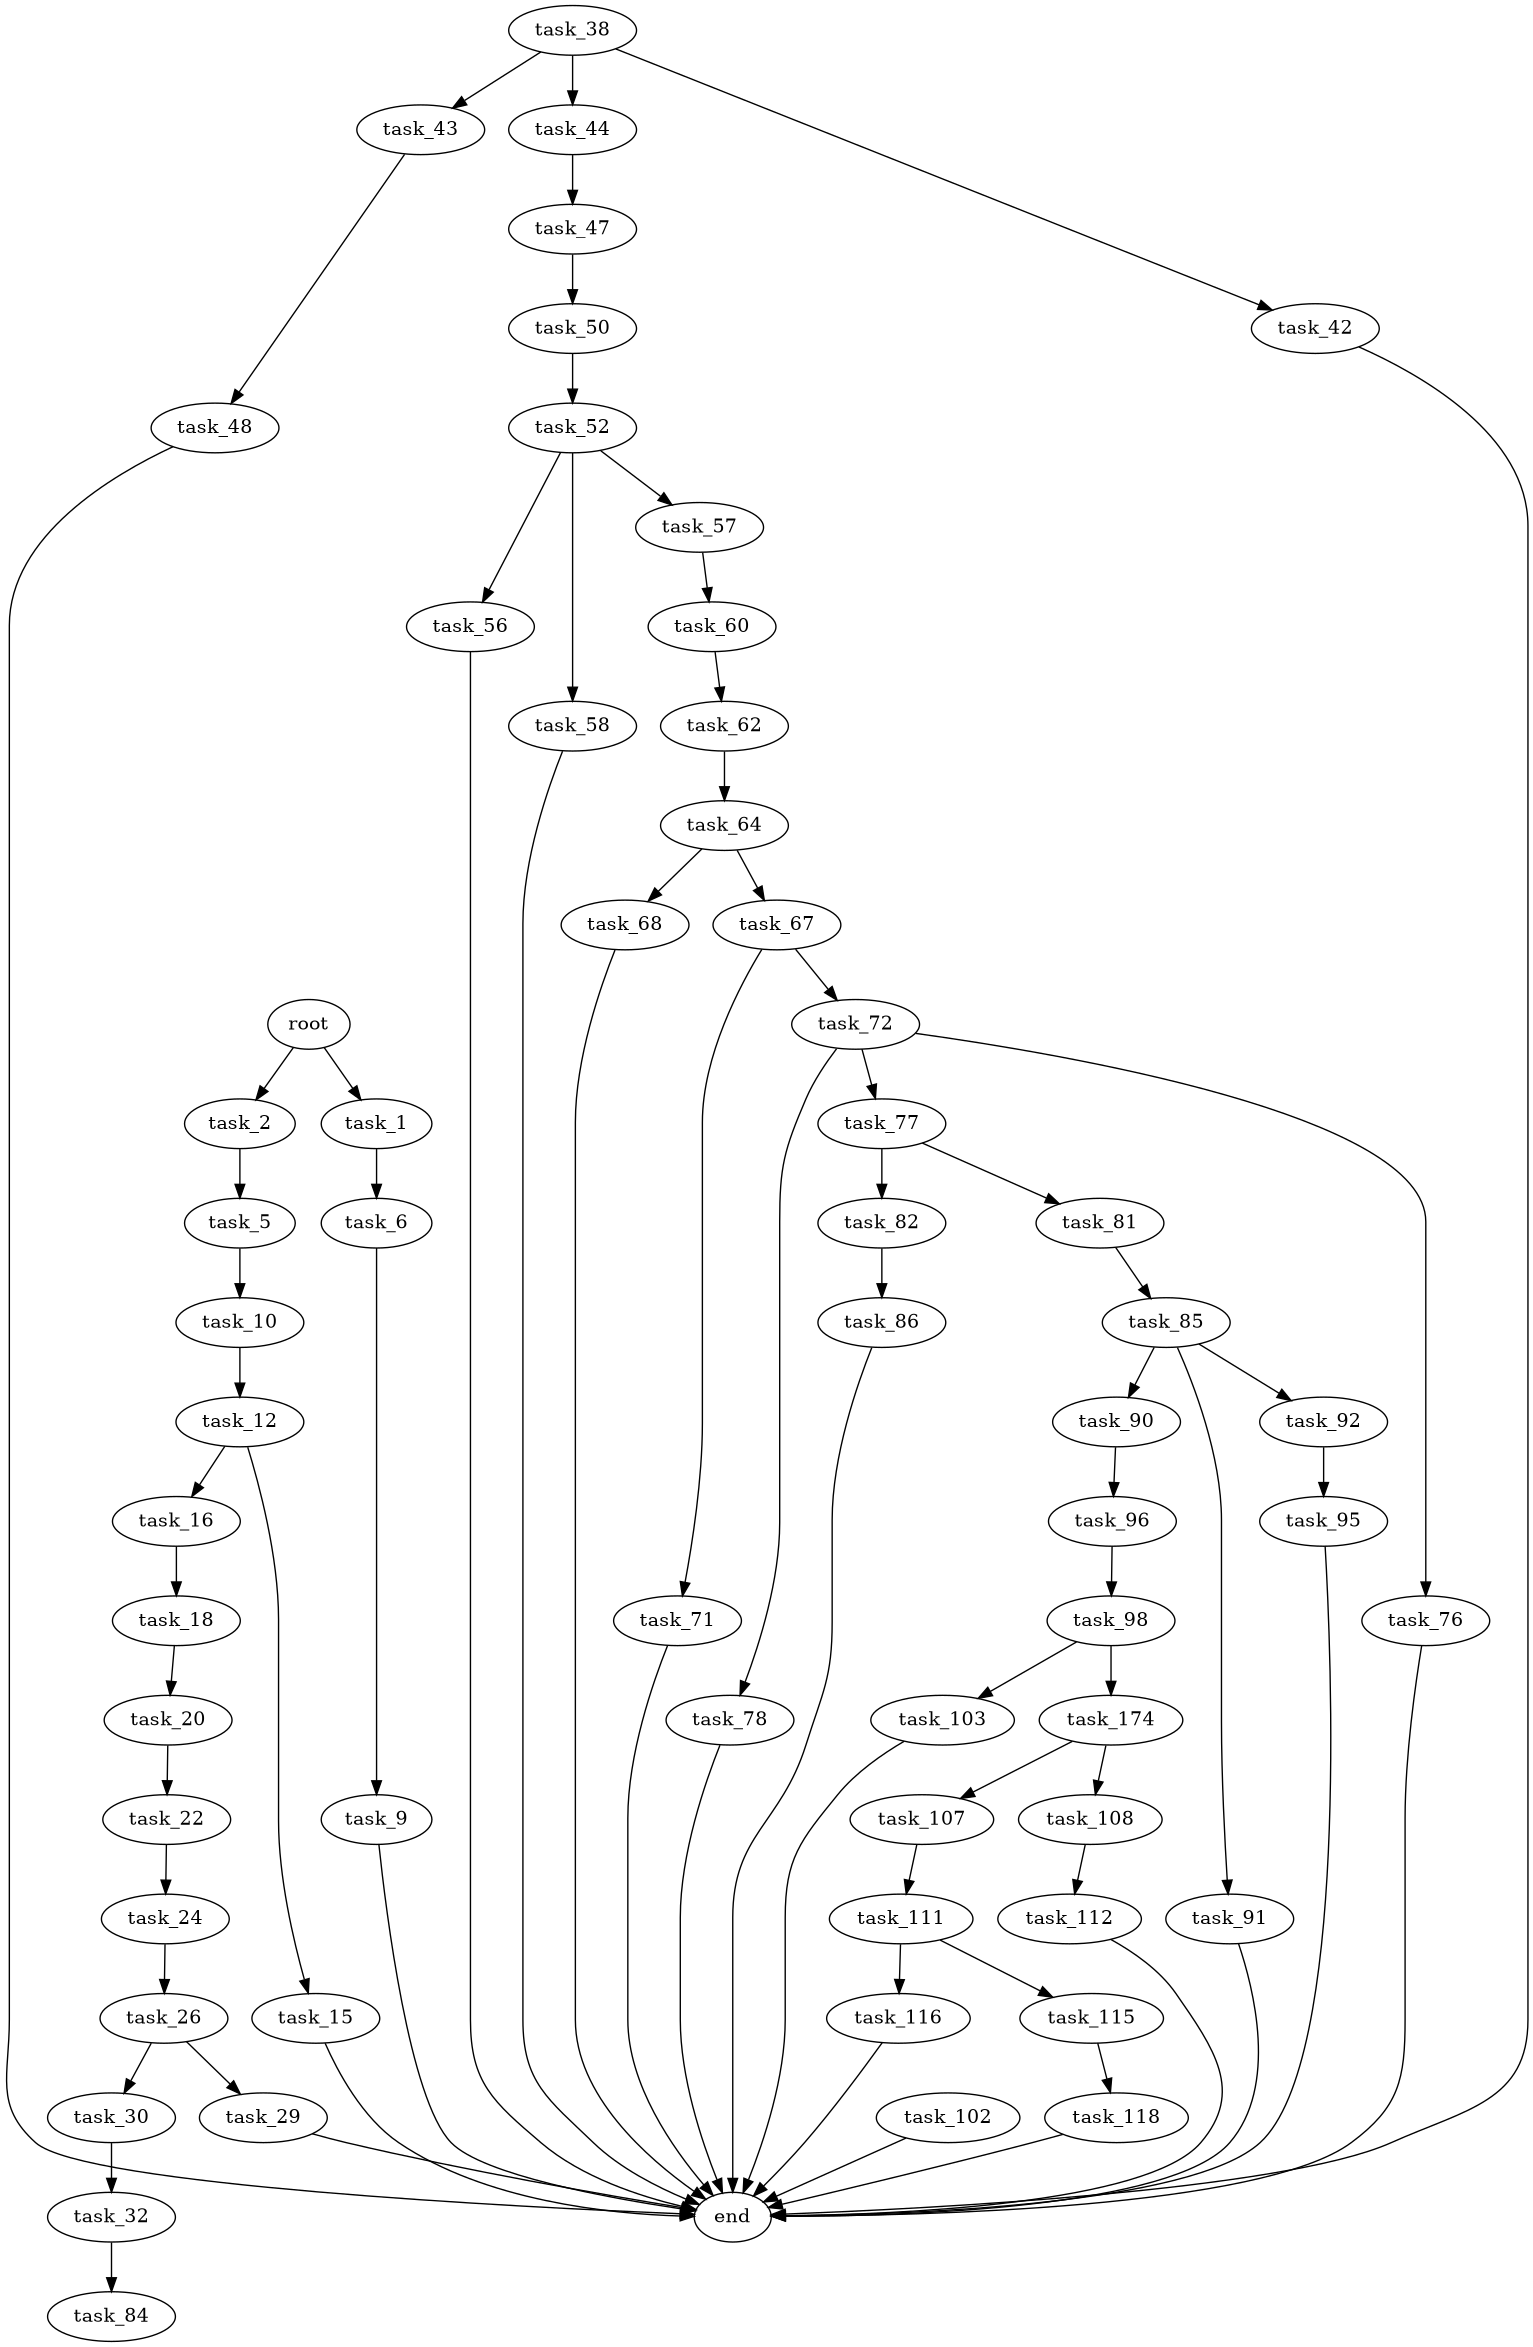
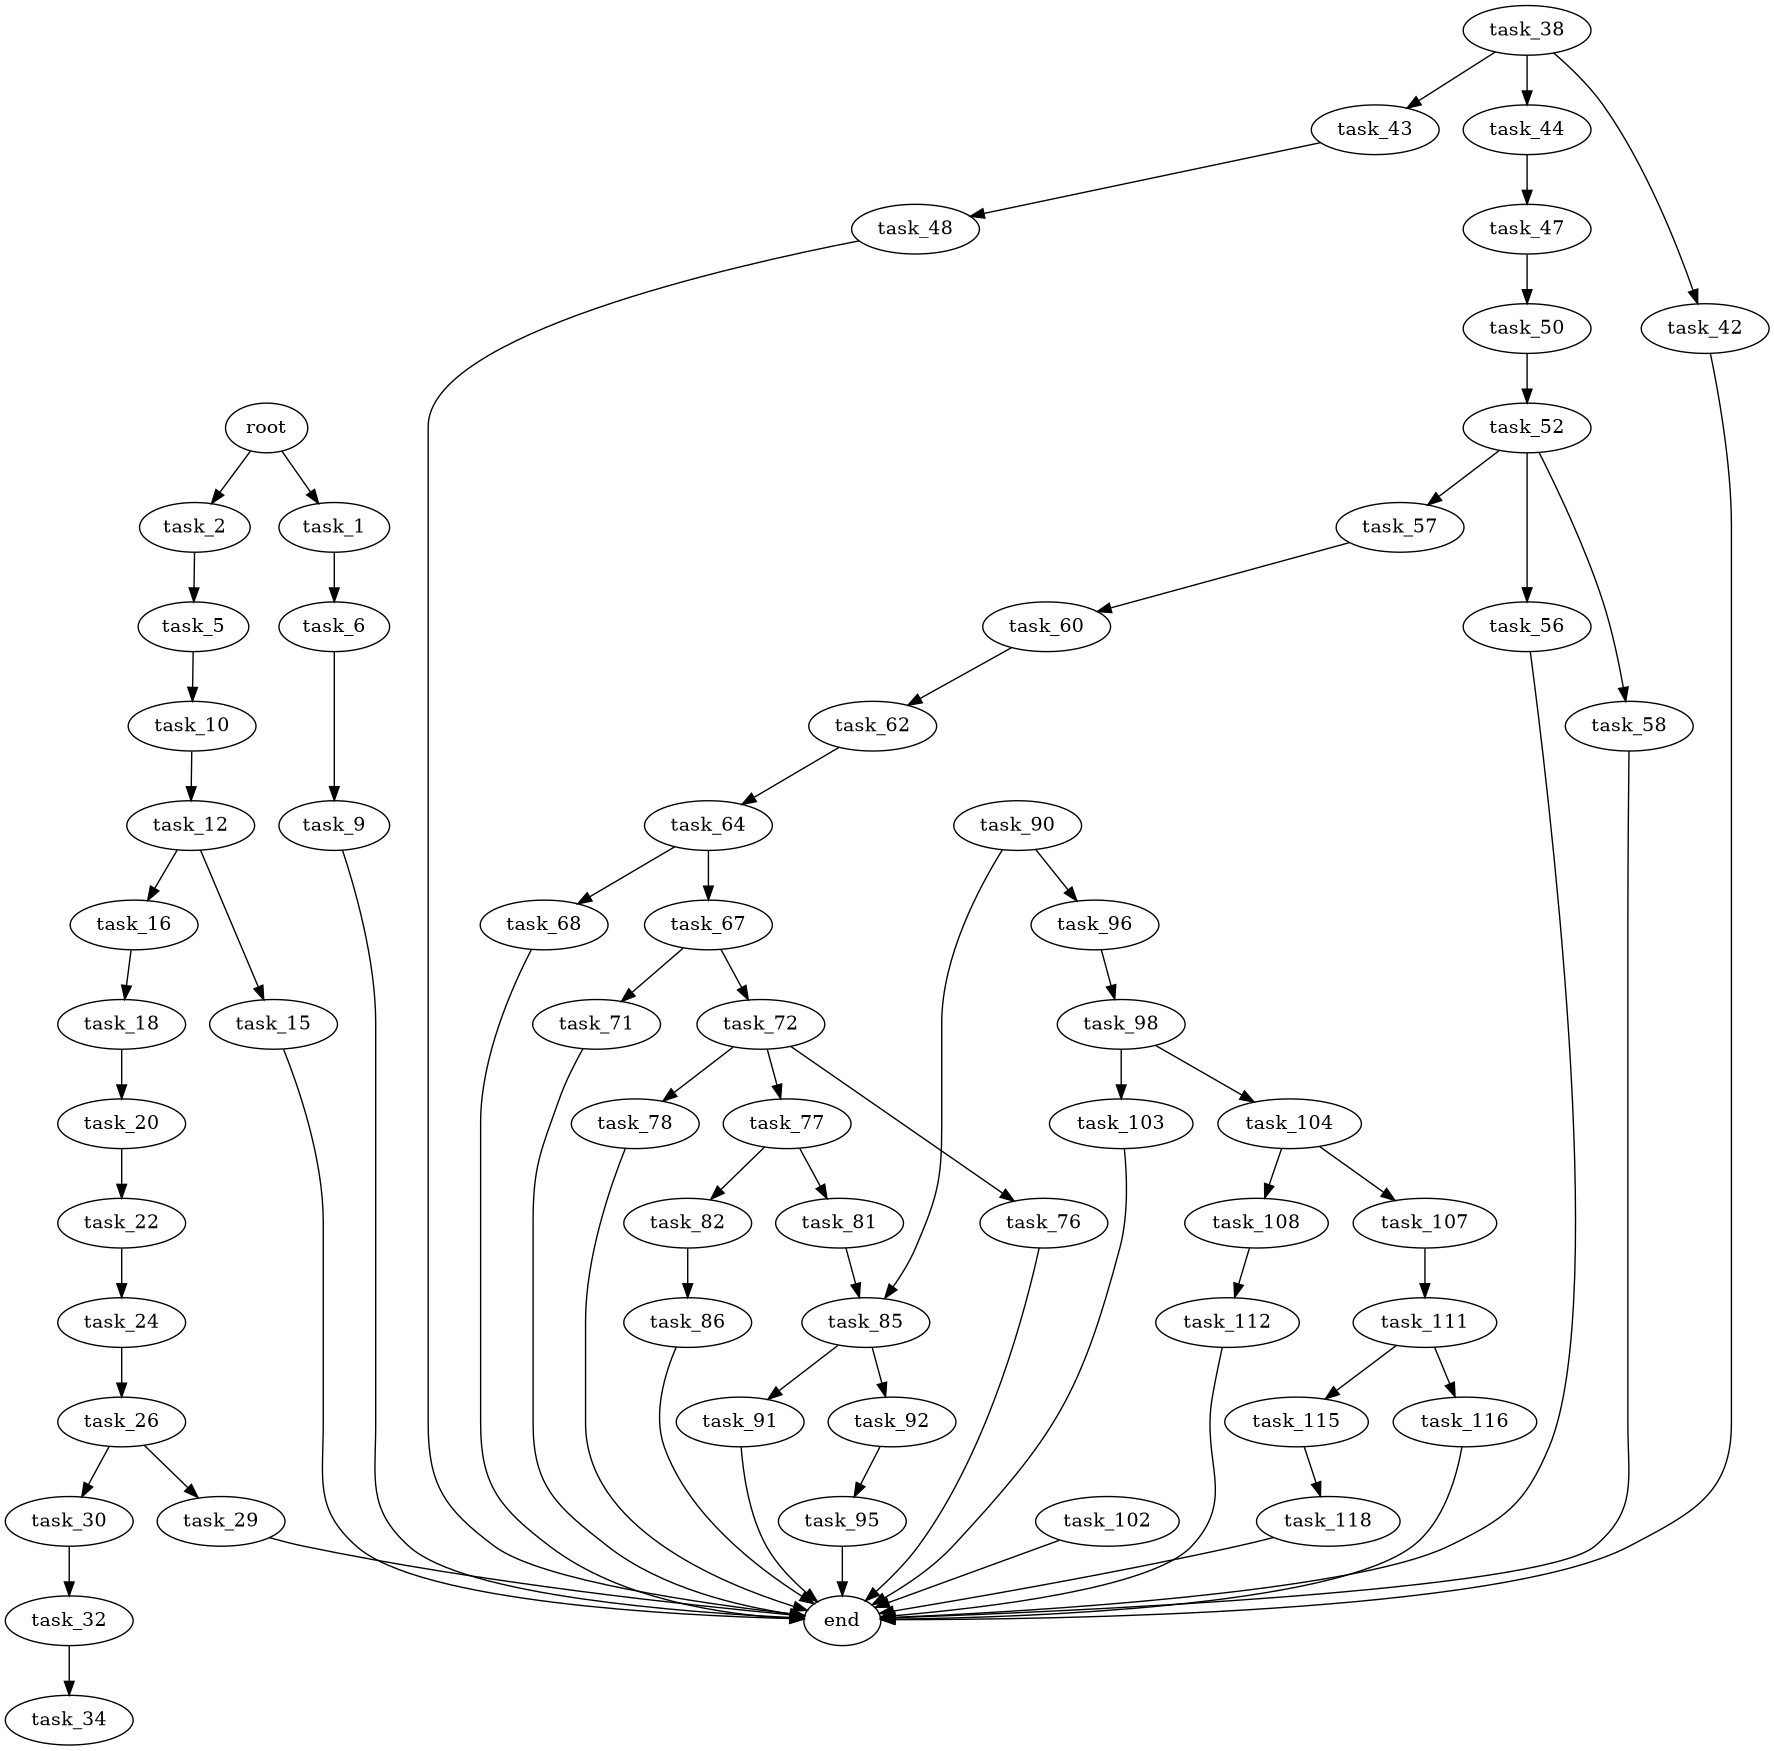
(1145, 1366) -> (942, 1067)
(1111, 1720) -> (1290, 1124)
(112, 2317) -> (69, 1720)
